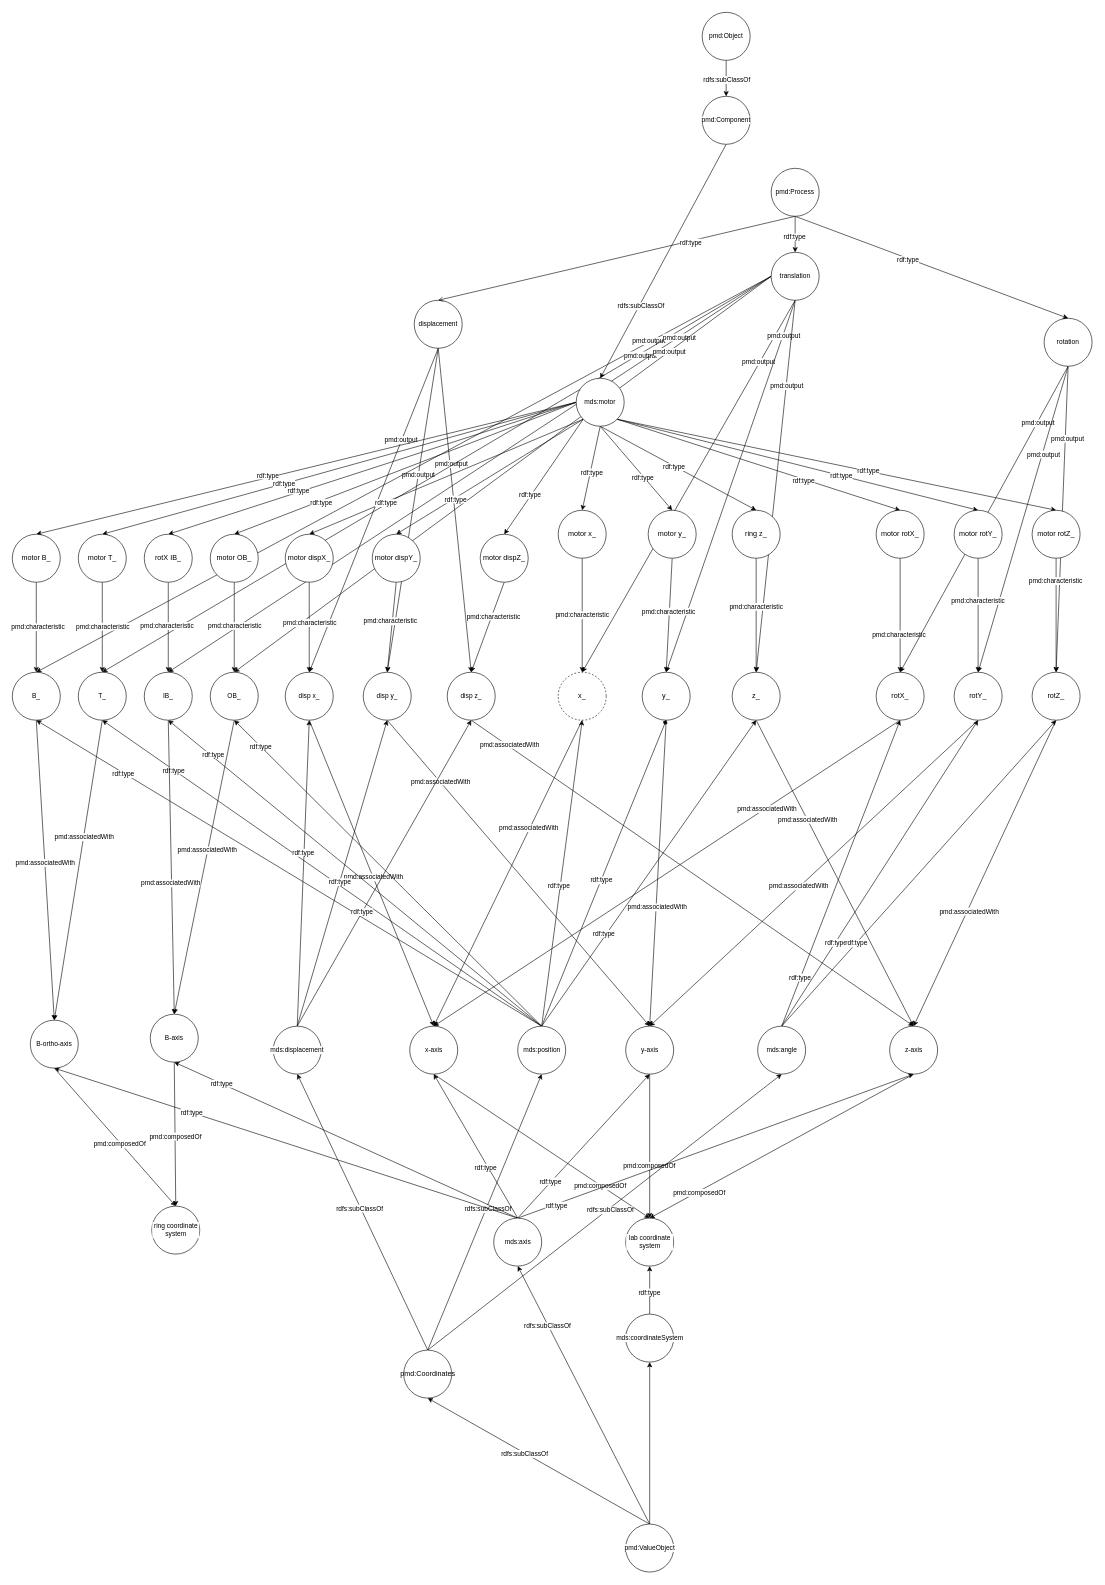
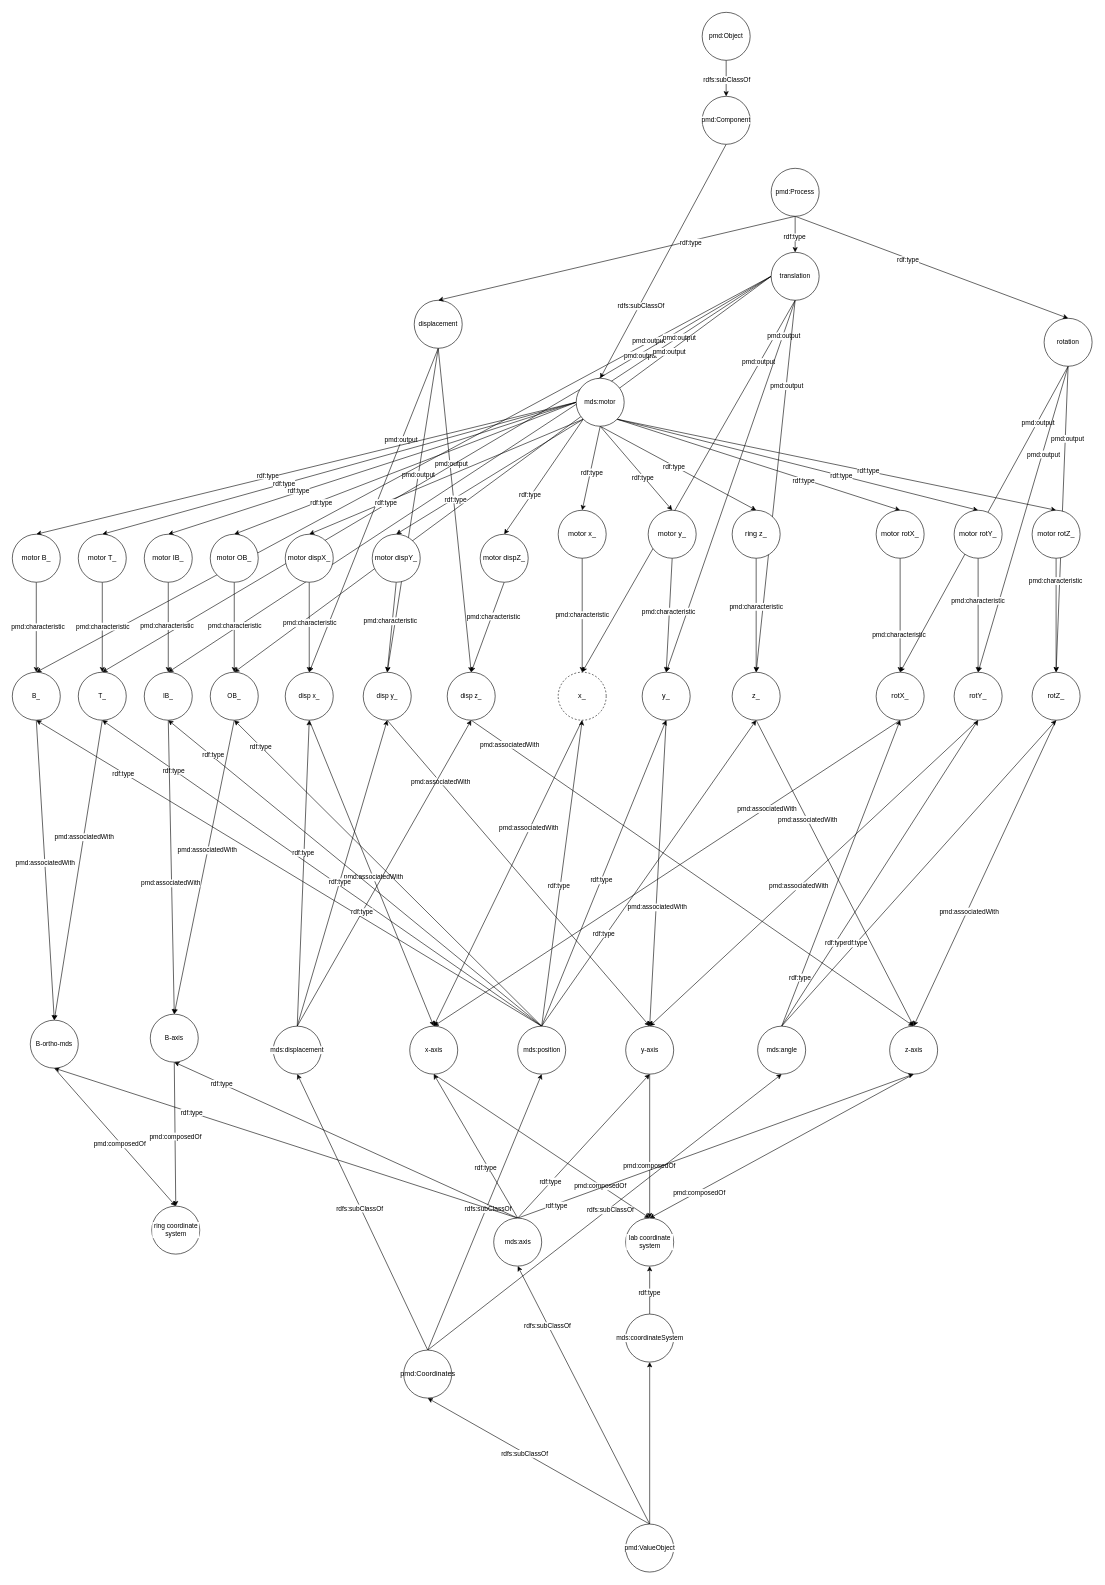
(443, 299) -> (443, 299)
(168, 558) -> (168, 558)
(664, 726) -> (664, 726)
(54, 1044) -> (54, 1044)
